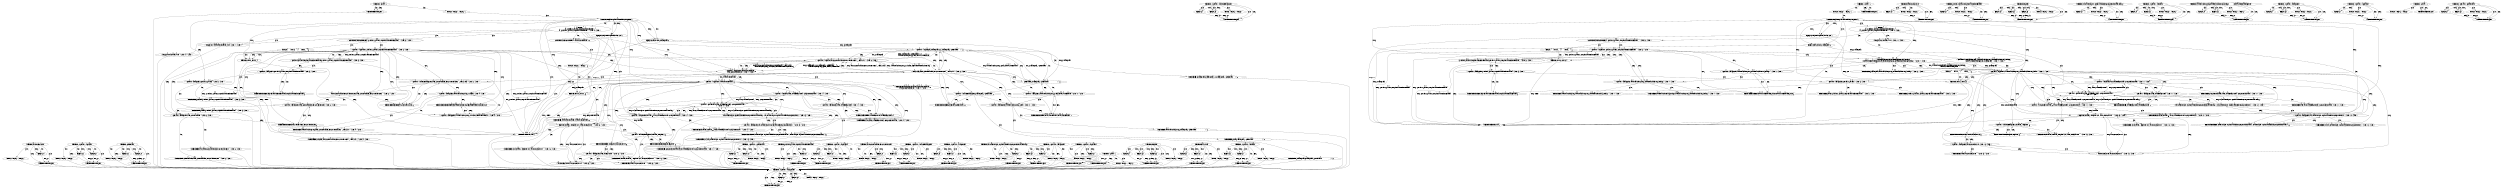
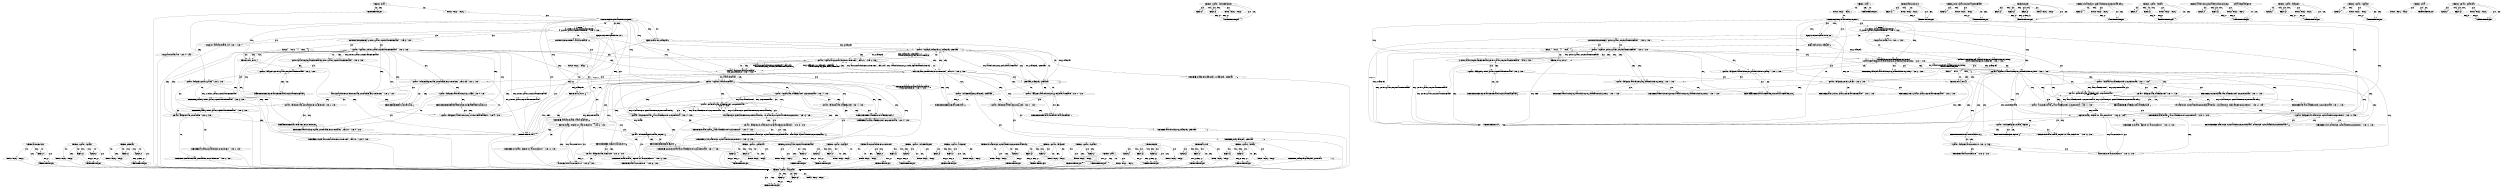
(957, 100) -> (957, 100)
(581, 159) -> (581, 159)
(605, 162) -> none
